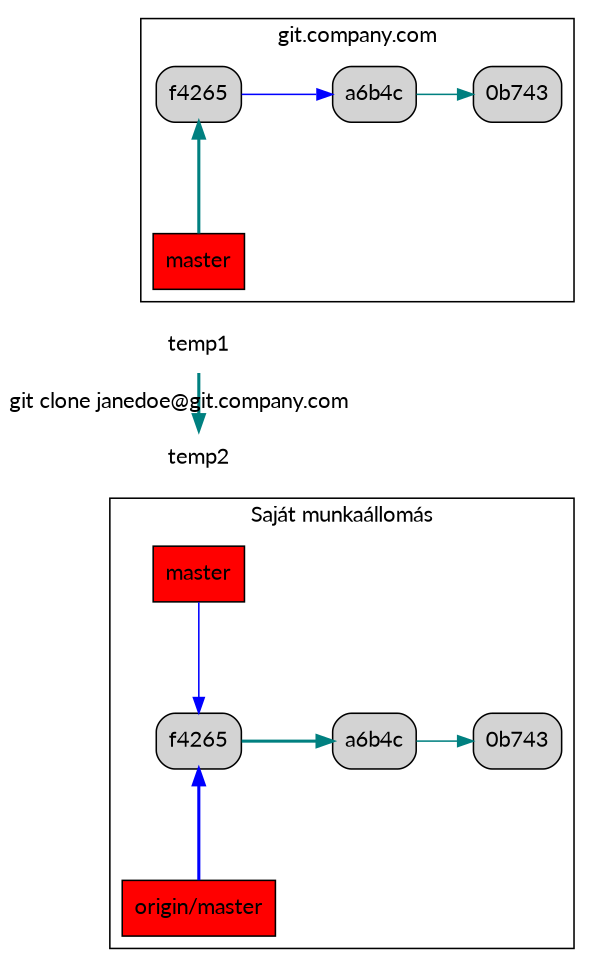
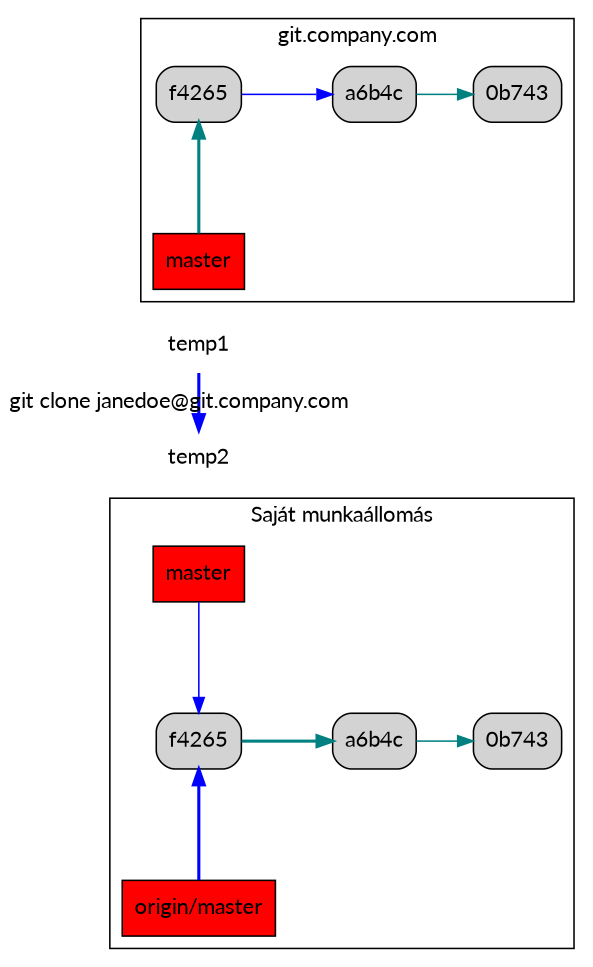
(199, 394) -> (199, 394)
